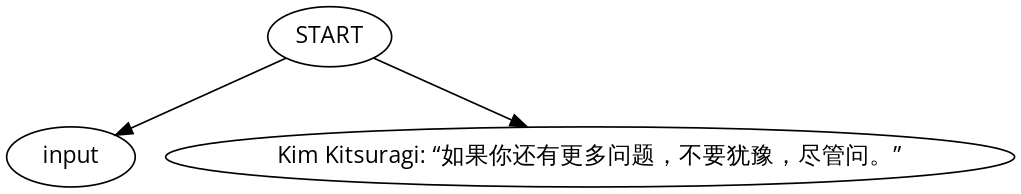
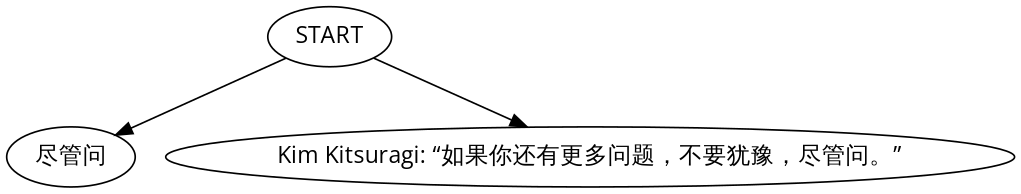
(71, 157) -> (71, 157)
